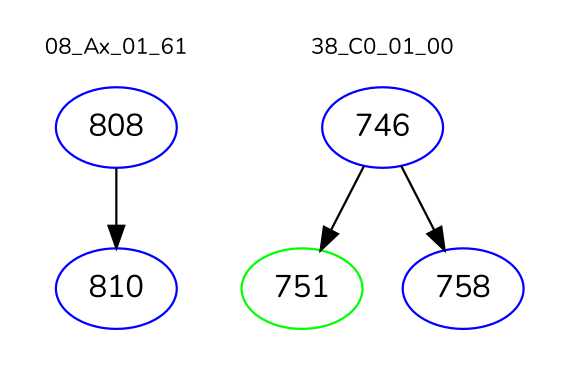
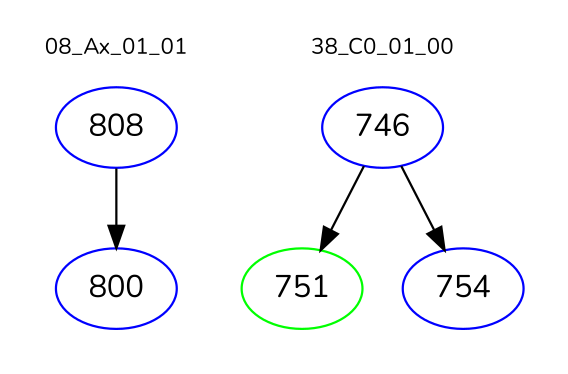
(116, 48) -> (116, 48)
(116, 289) -> (116, 289)
(463, 289) -> (463, 289)
